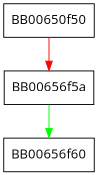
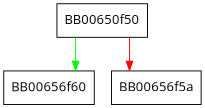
(49, 117) -> (76, 49)
